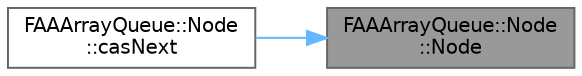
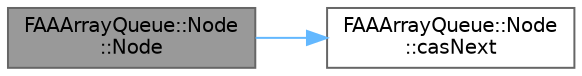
(281, 38) -> (281, 38)
